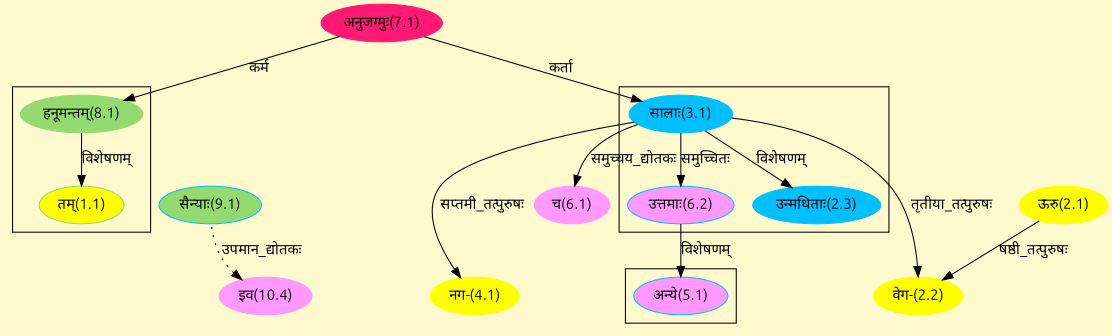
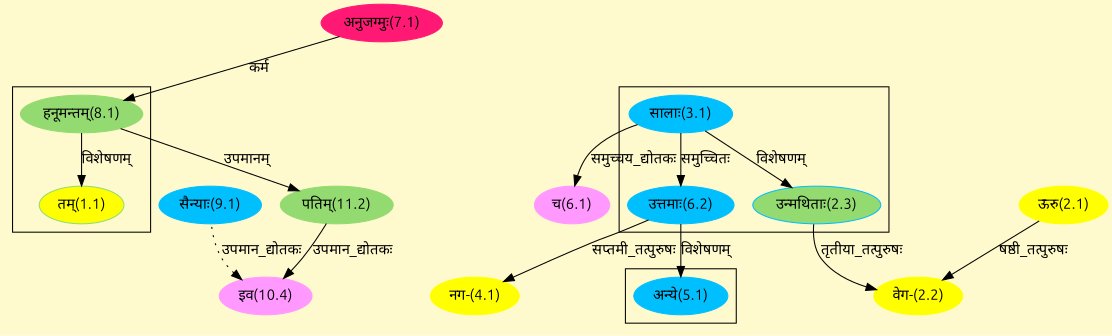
(528, 67) -> none
(490, 157) -> (580, 247)
(856, 157) -> (827, 265)
(210, 205) -> (210, 205)
none -> (337, 205)
(681, 205) -> (681, 205)
(817, 205) -> (817, 205)
(681, 296) -> (681, 296)
